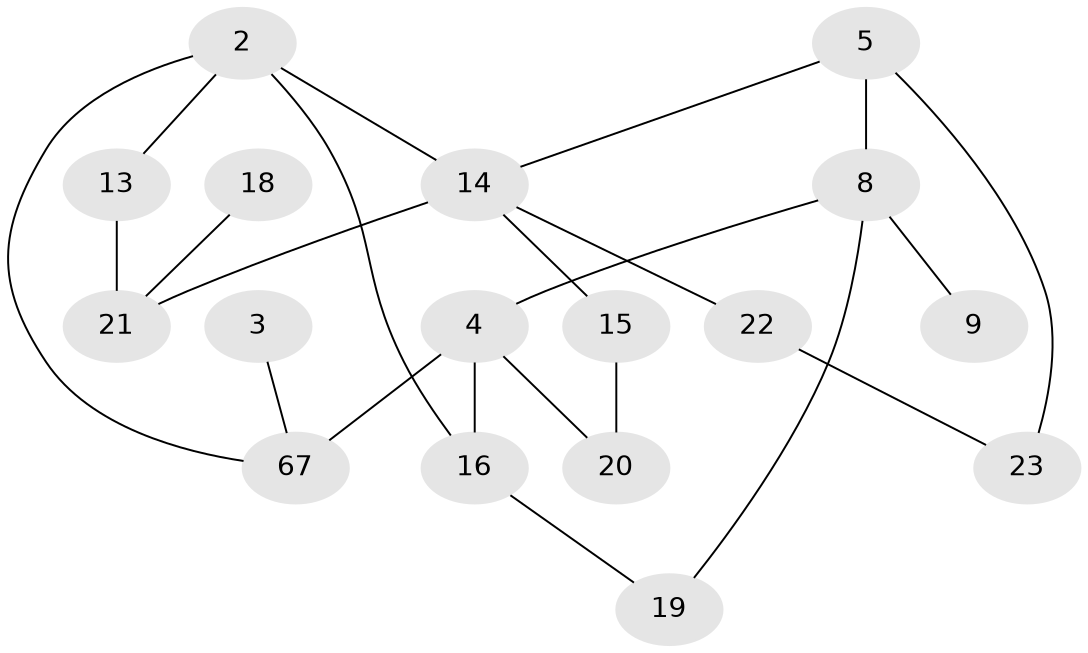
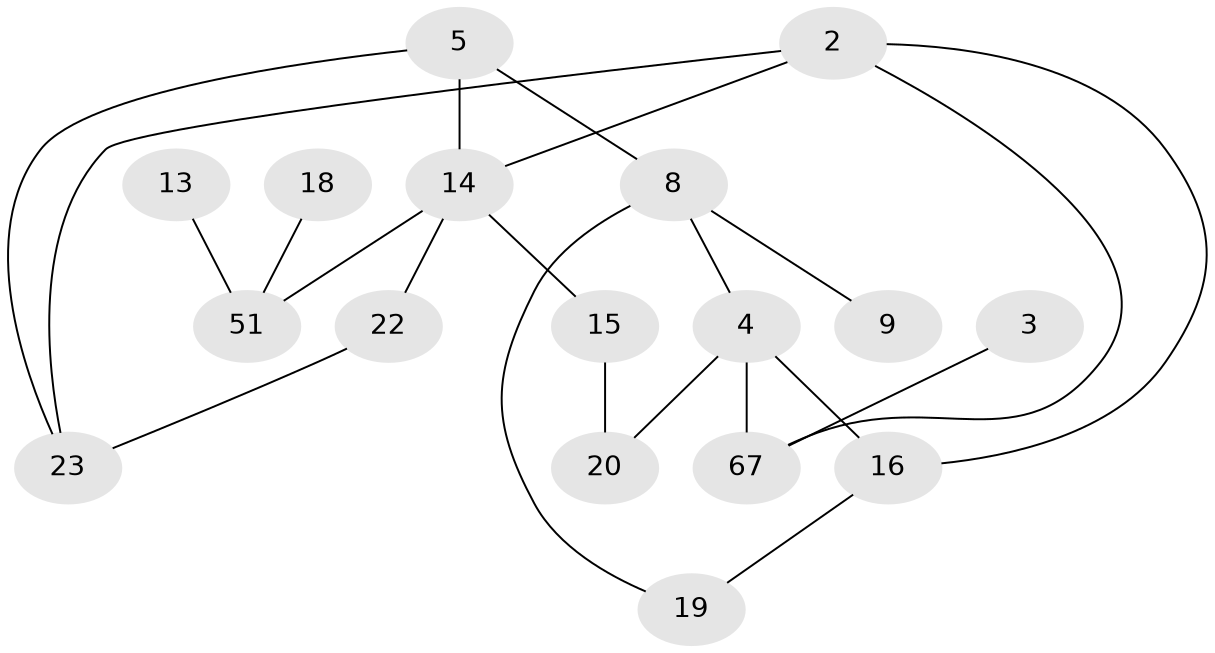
(180, 114) -> (294, 111)
(117, 326) -> (247, 326)
